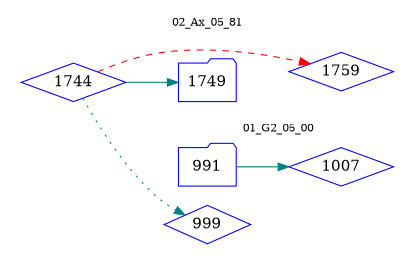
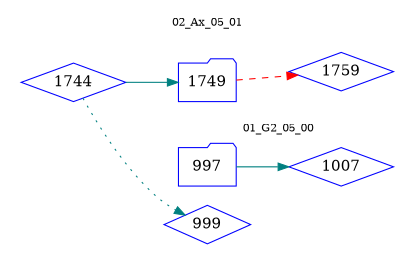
(207, 23) -> (207, 23)
(197, 50) -> (261, 78)
(207, 167) -> (207, 167)
